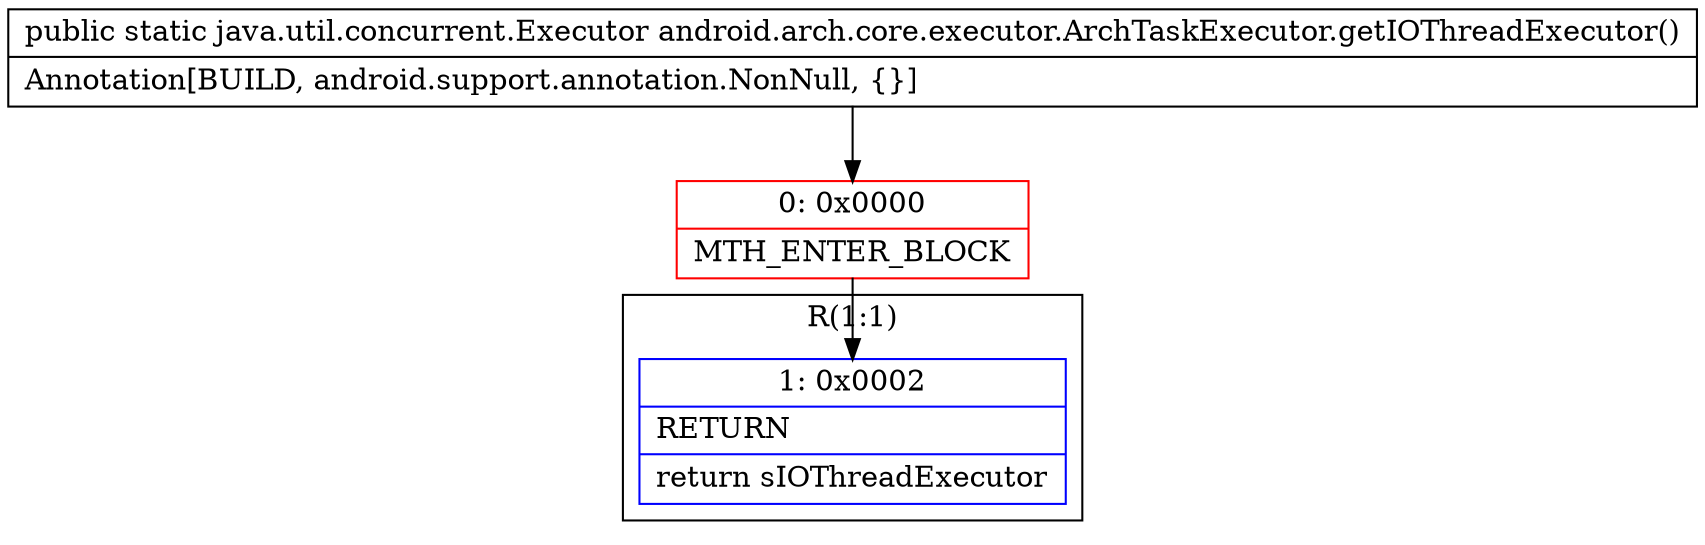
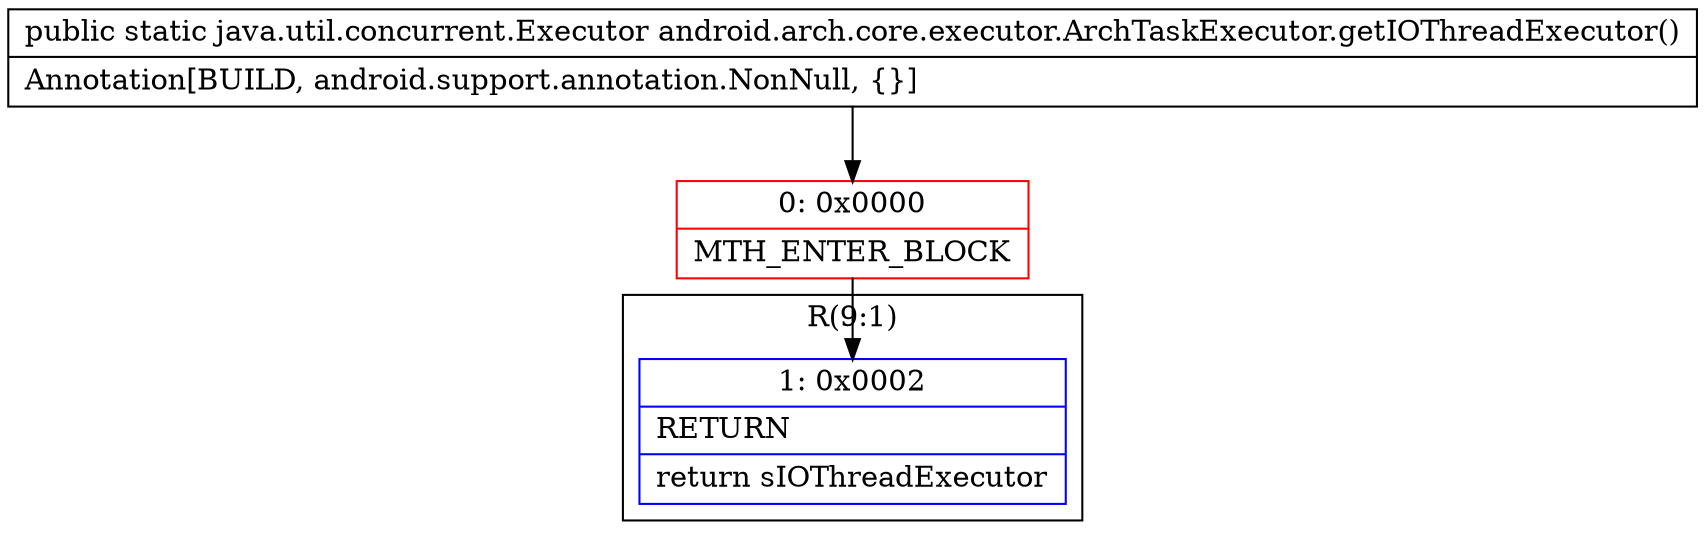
(853, 319) -> (853, 319)
